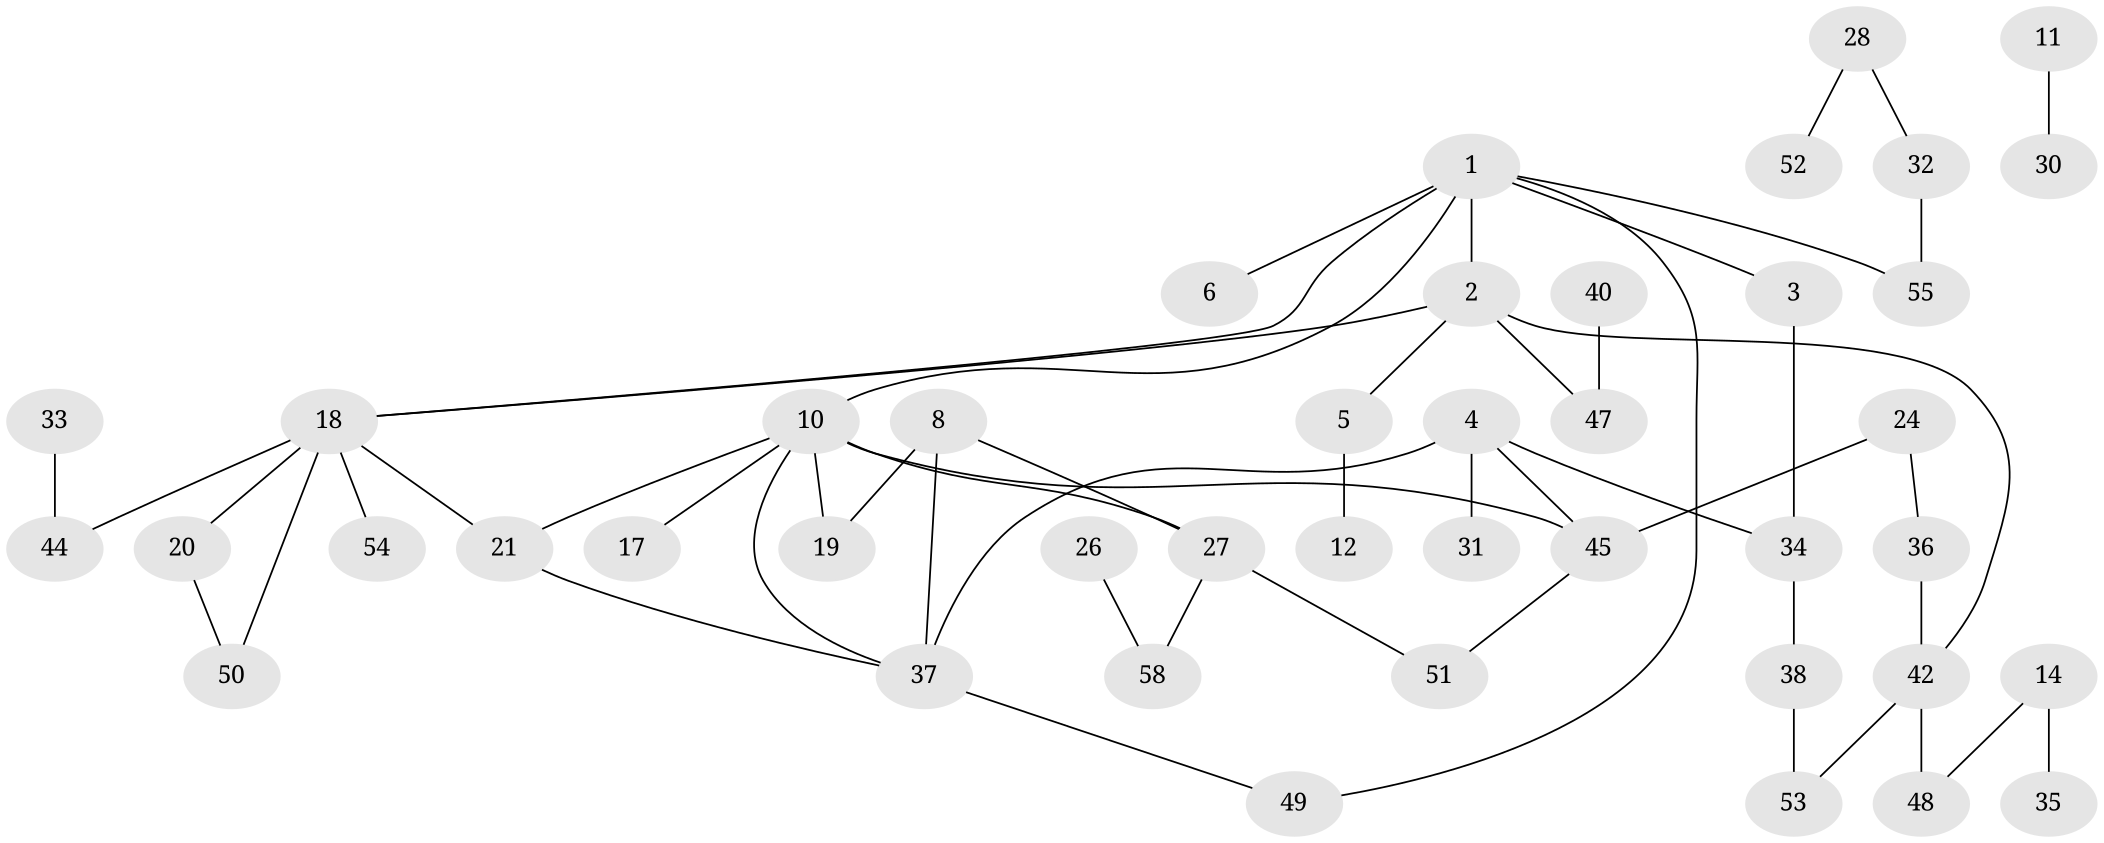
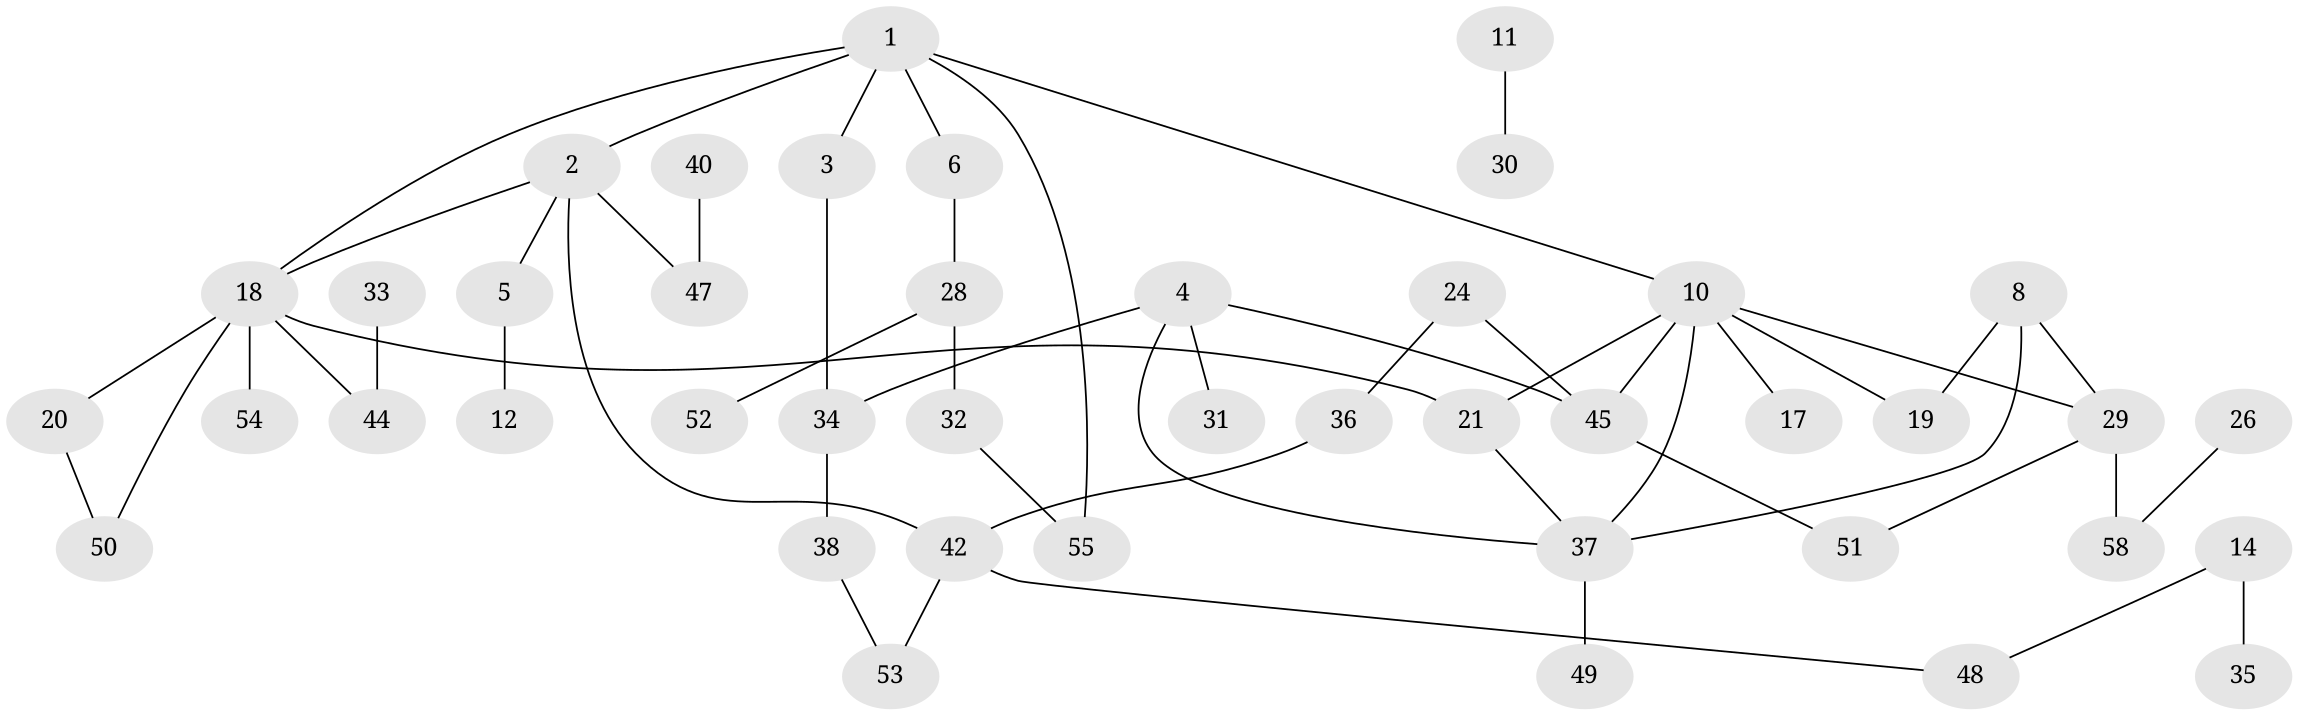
none -> (954, 230)
(1217, 549) -> (2116, 421)
(1696, 549) -> none
